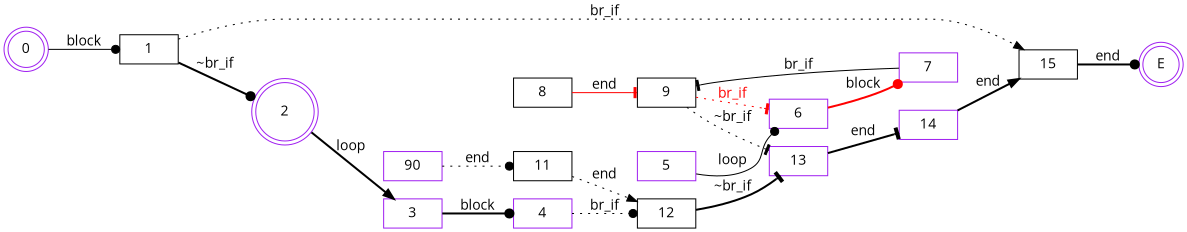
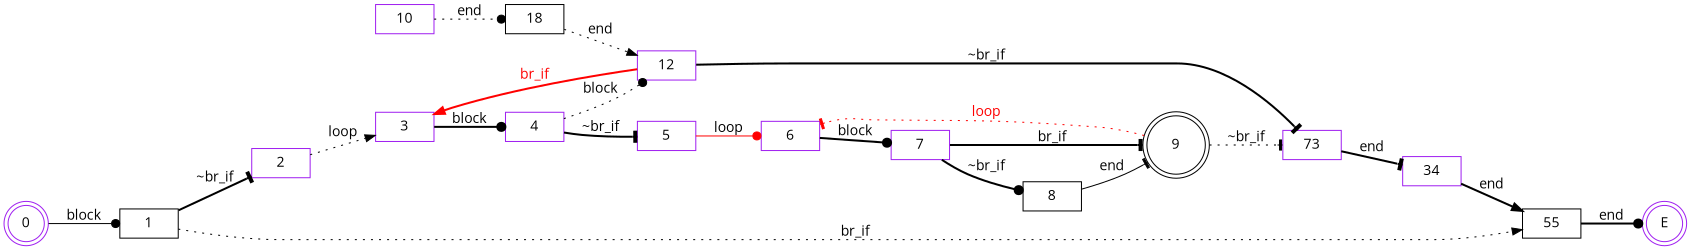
(1048, 64) -> (1552, 224)
(800, 74) -> (1044, 145)
(213, 79) -> (213, 194)
none -> (540, 86)
(602, 93) -> (1113, 179)
(667, 93) -> (1176, 145)
(733, 94) -> (986, 112)
(861, 98) -> (851, 140)
(285, 112) -> (281, 163)
(928, 125) -> (1432, 171)
none -> (598, 136)
(799, 161) -> (1312, 145)
(349, 162) -> (338, 147)
(413, 166) -> (405, 19)
(543, 166) -> (535, 19)
(744, 172) -> (724, 136)
none -> (977, 178)
(605, 206) -> (601, 89)
(667, 213) -> (667, 65)
